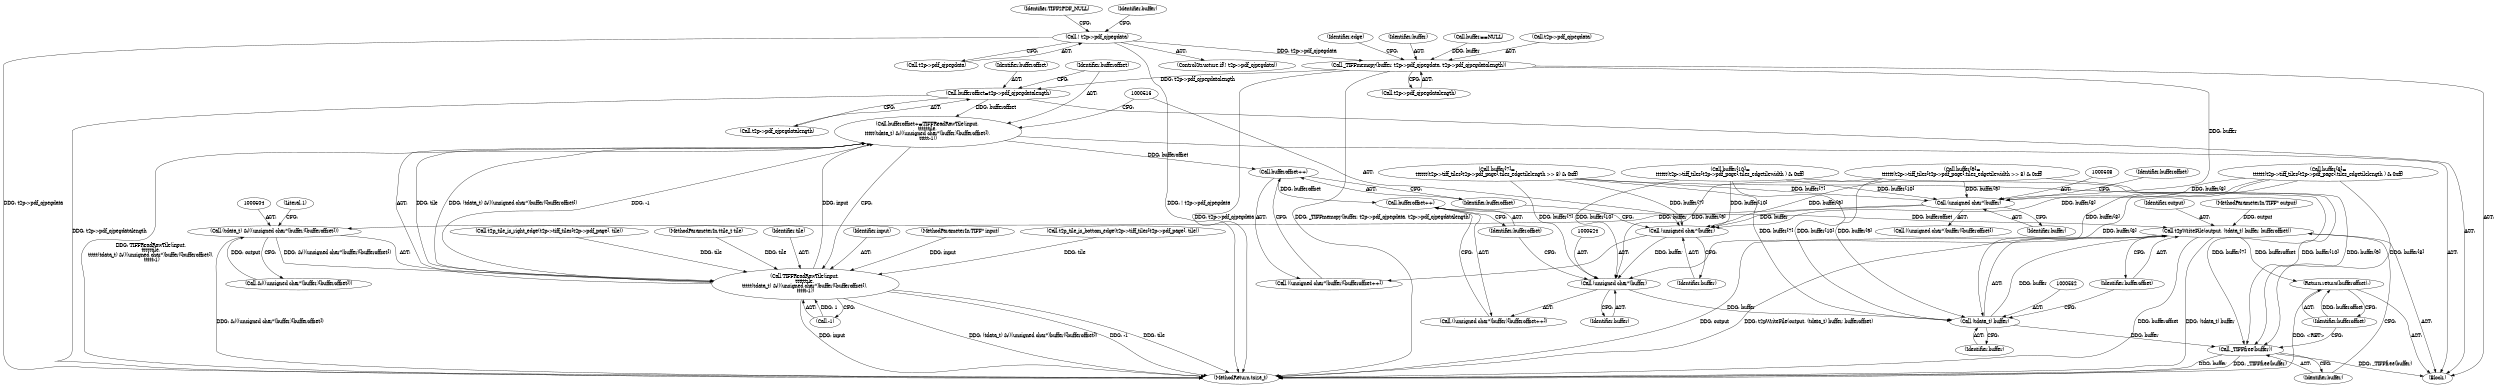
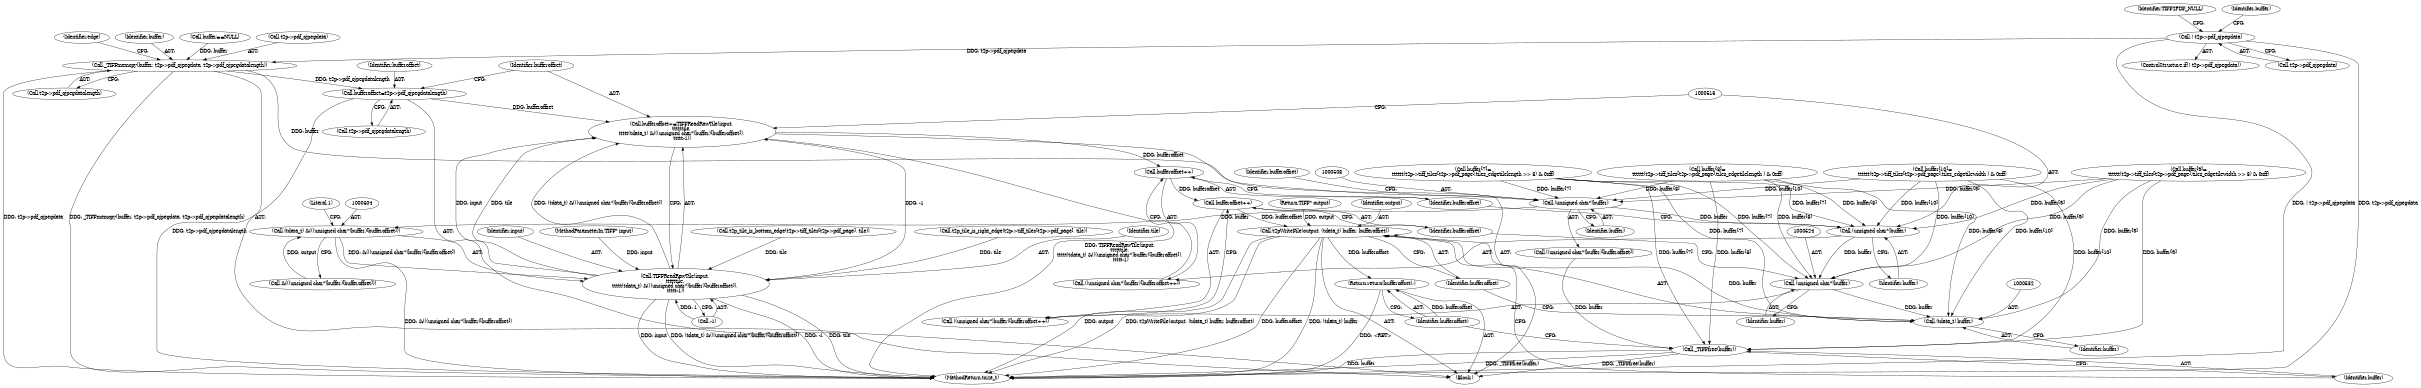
(2257, 204) -> (1305, 204)
(706, 232) -> none
(2113, 336) -> (1593, 324)
